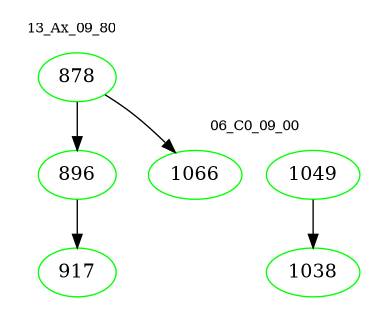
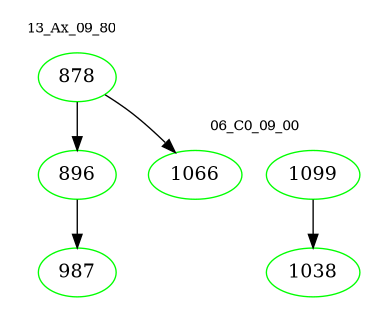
(313, 175) -> (313, 175)
(77, 272) -> (77, 272)
